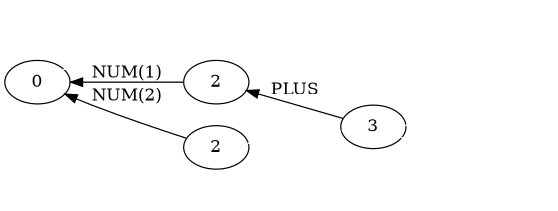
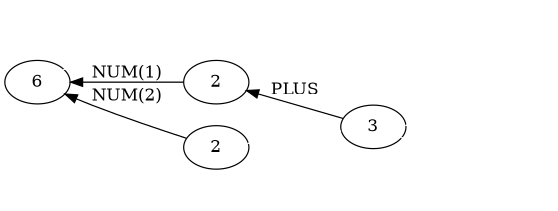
(37, 82) -> (37, 82)
